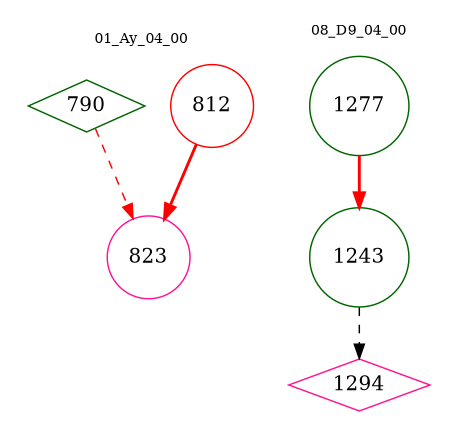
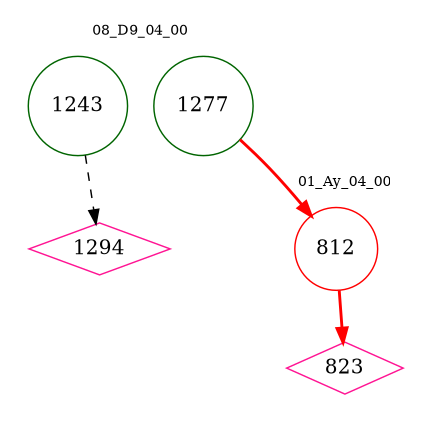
(87, 106) -> none
(359, 174) -> (284, 184)
(149, 257) -> (345, 368)
